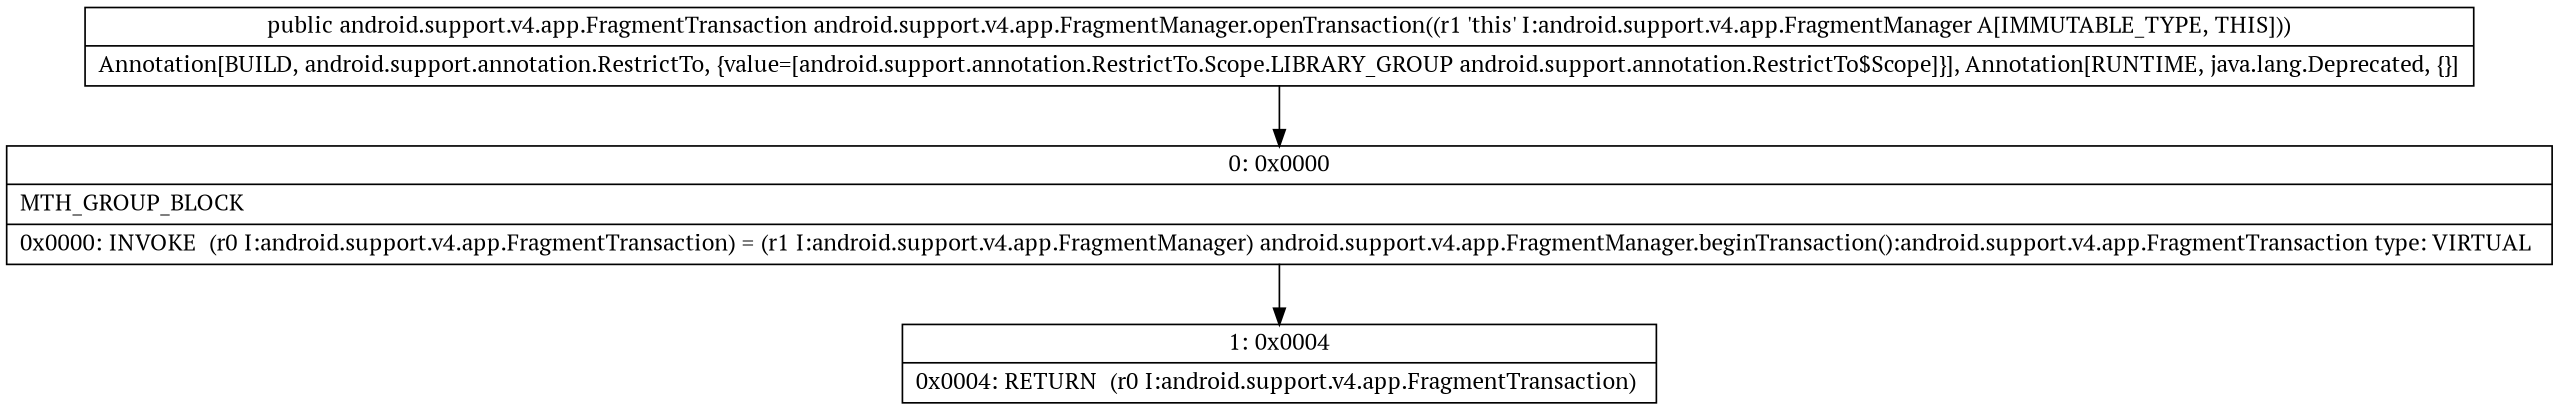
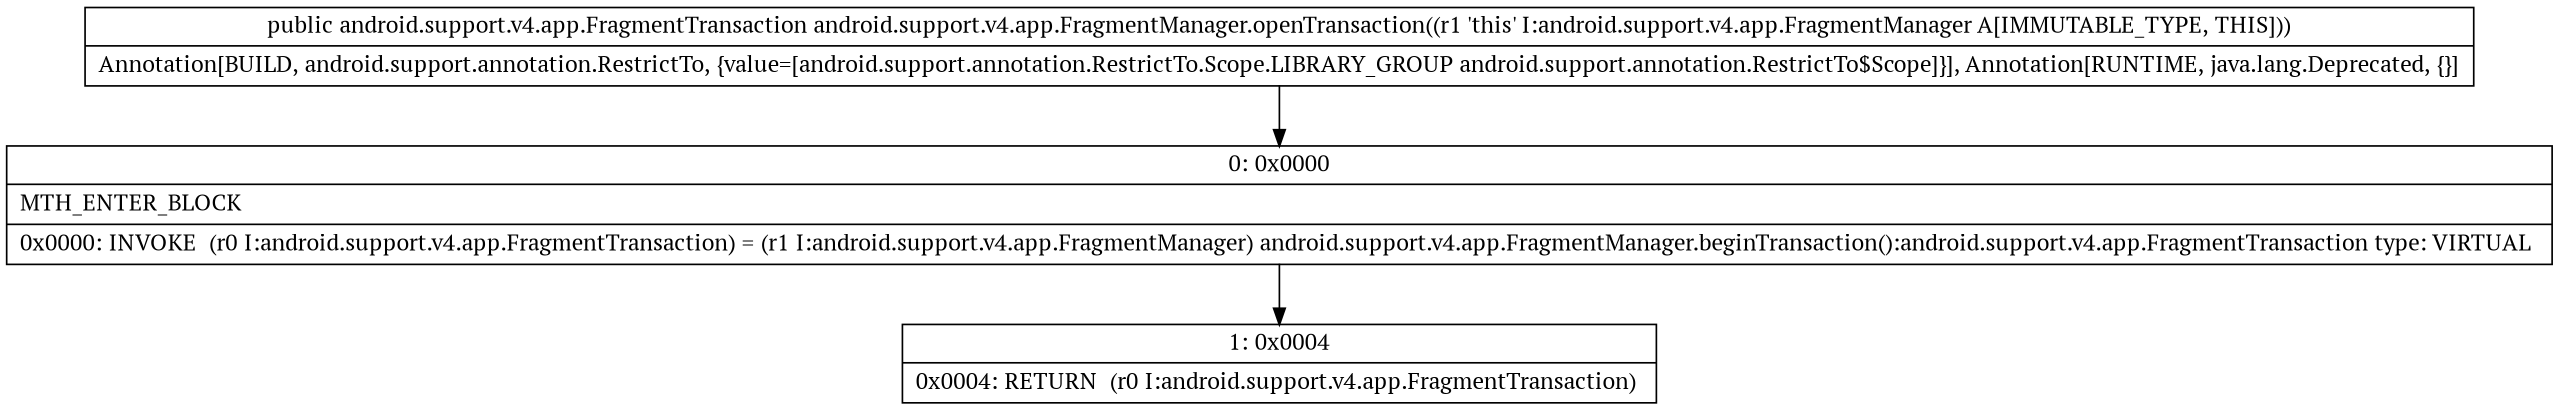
(133, 204) -> (131, 204)
